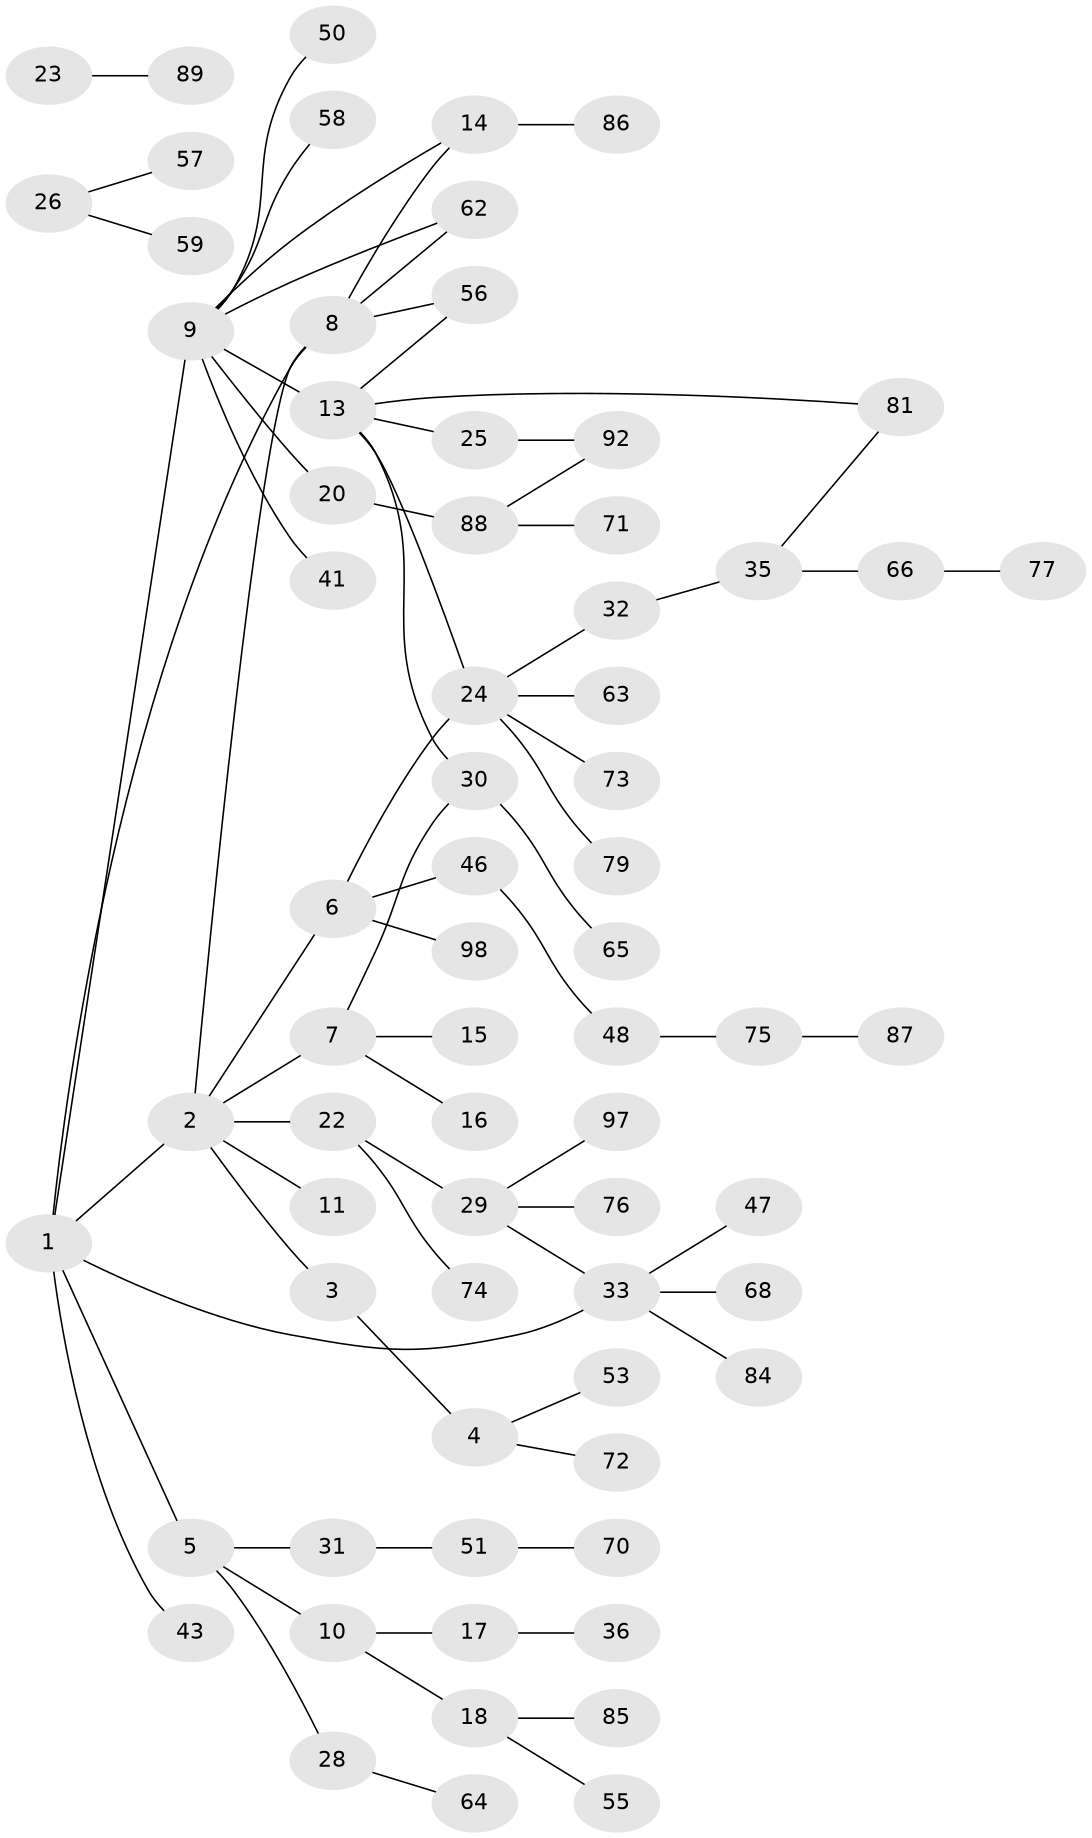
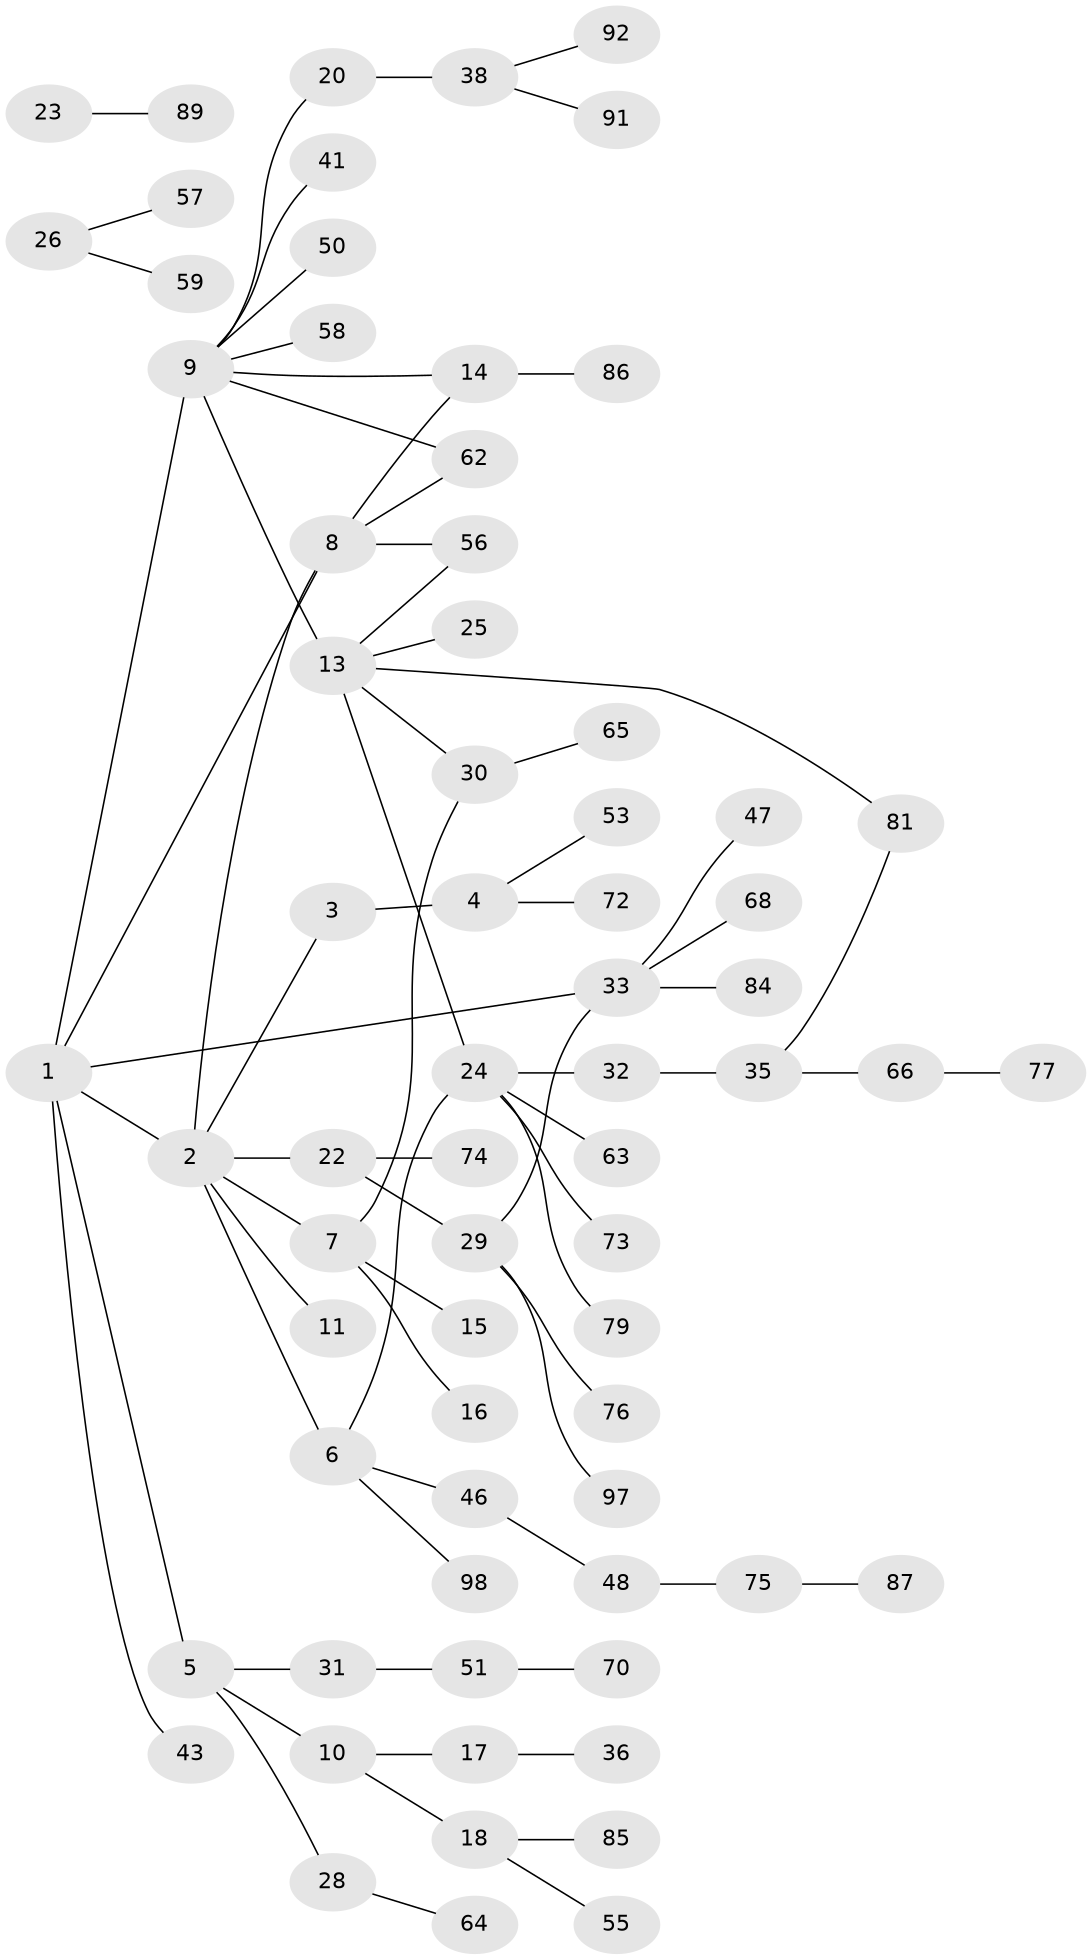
(546, 440) -> none
(475, 525) -> (475, 77)
(617, 525) -> (617, 120)
